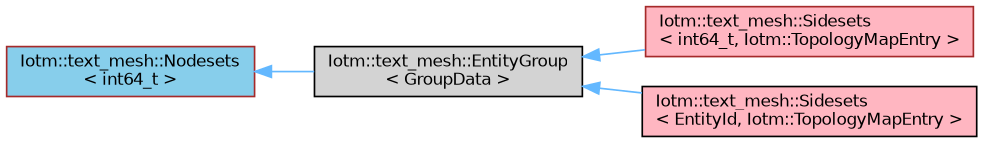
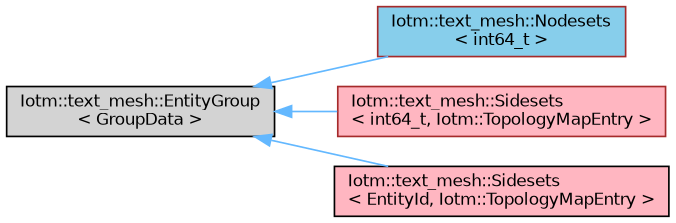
(293, 72) -> (330, 70)
